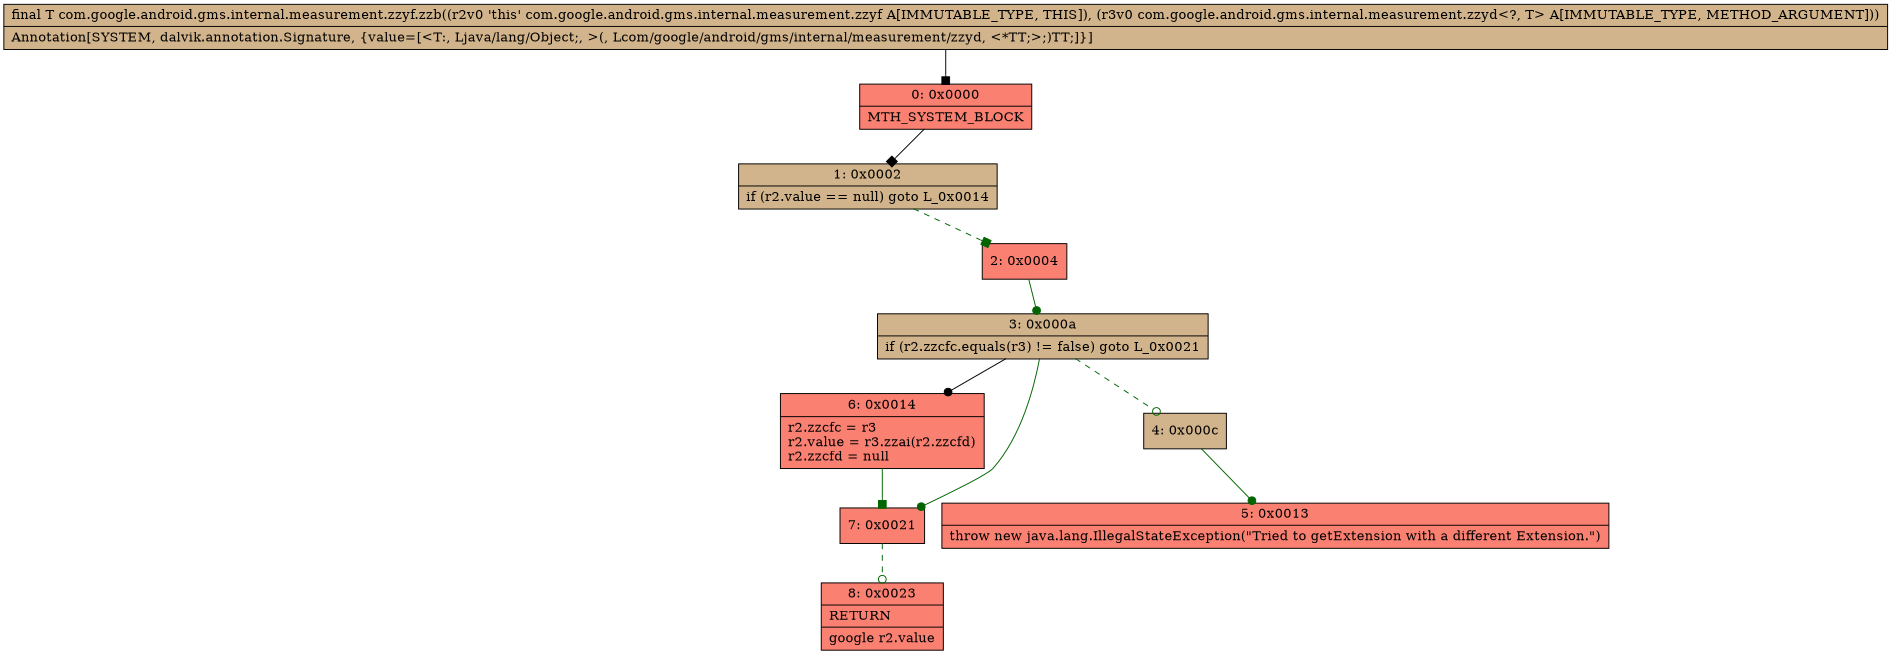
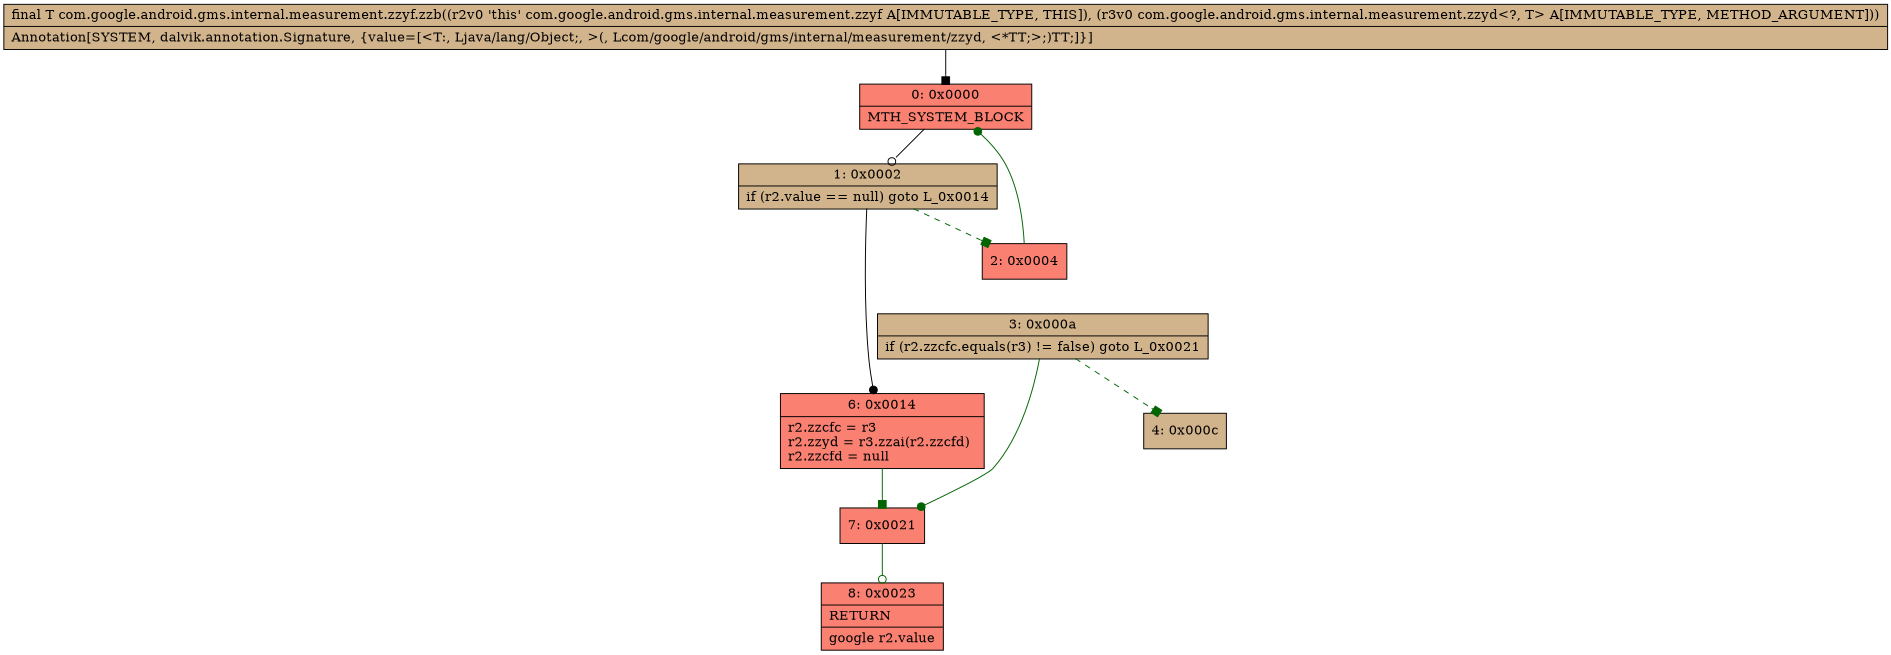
(910, 143) -> (910, 143)
(1032, 293) -> (1014, 184)
(979, 374) -> (866, 297)
(1114, 384) -> (1114, 384)
(882, 442) -> (879, 442)
(1275, 526) -> none
(882, 559) -> (882, 559)
